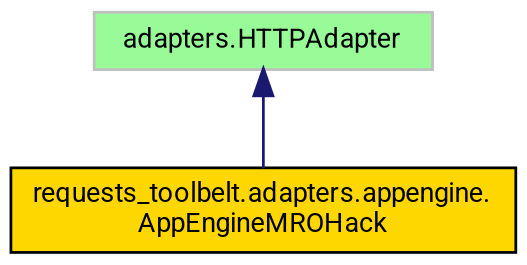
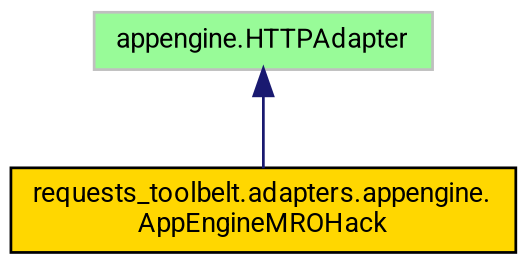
(263, 41) -> (263, 41)
